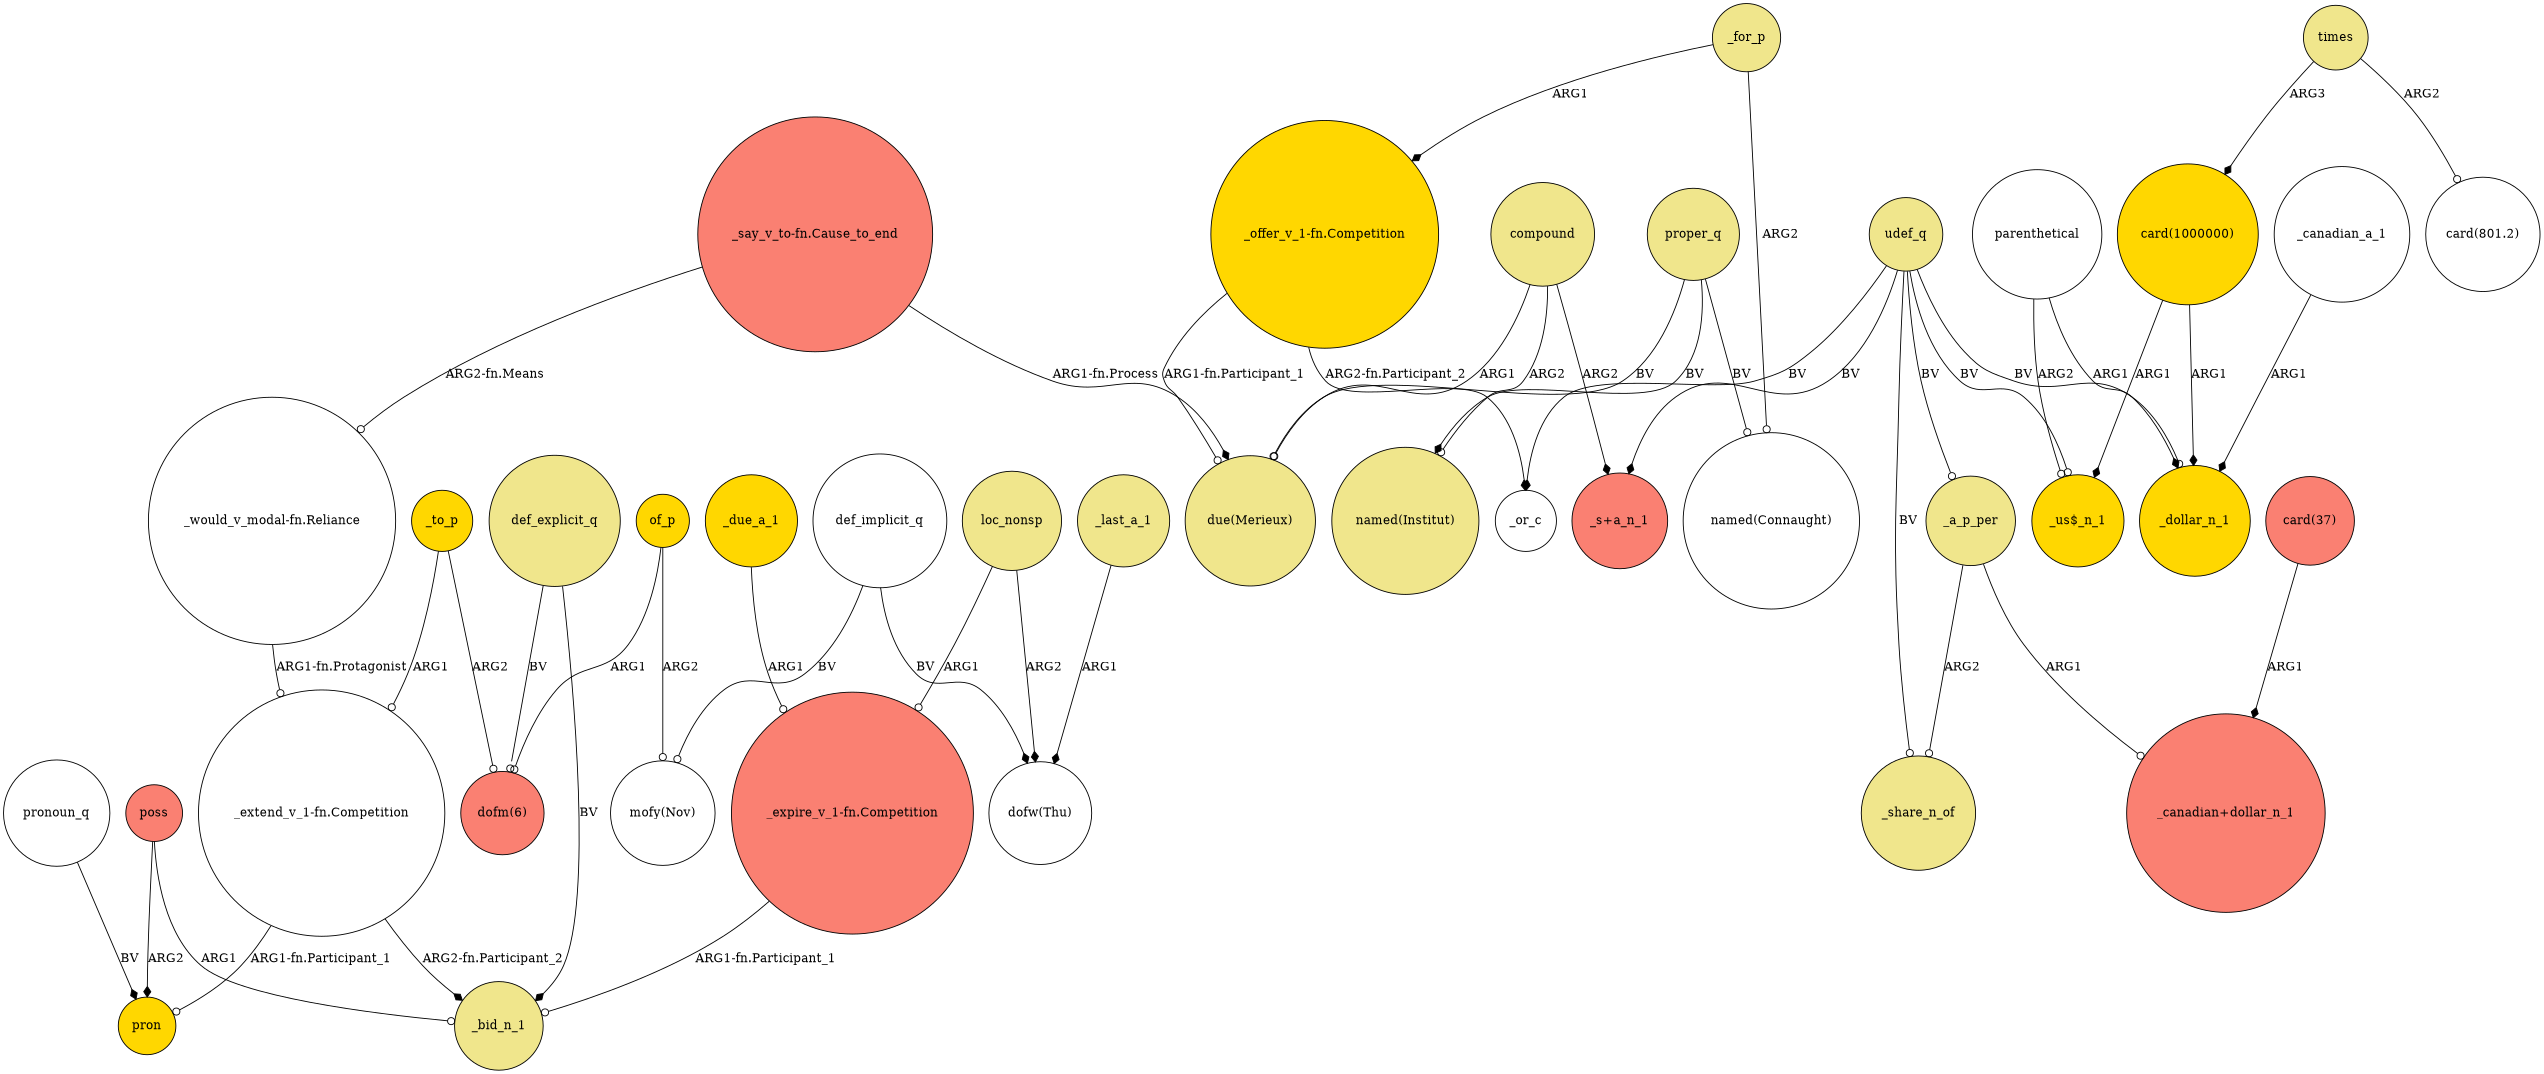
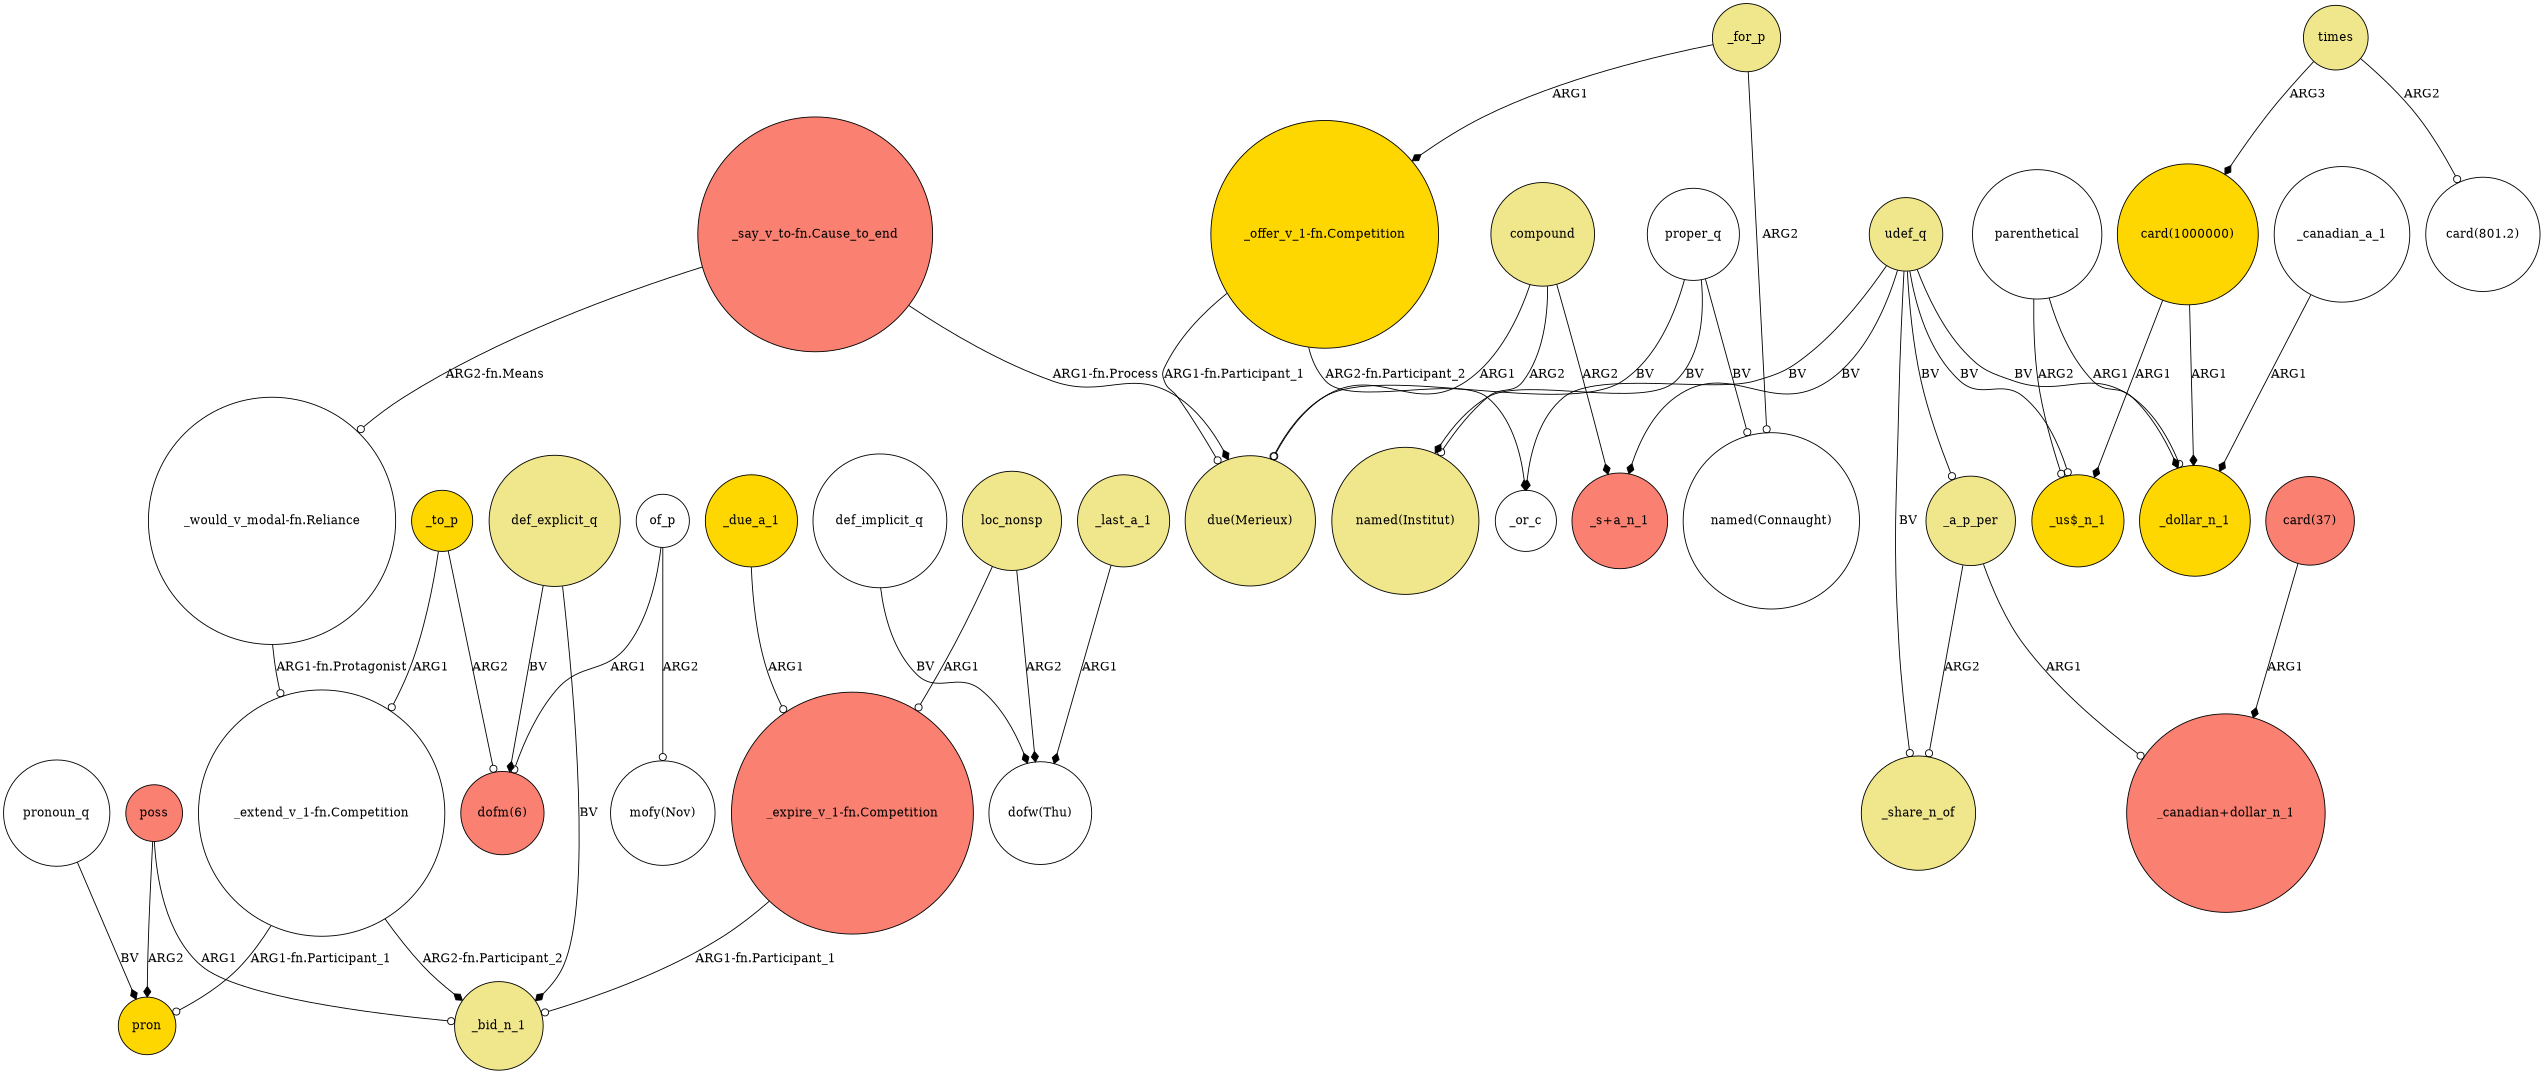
(1693, 234) -> (1693, 234)
(663, 521) -> (663, 521)
(527, 674) -> (527, 674)
(777, 683) -> none
